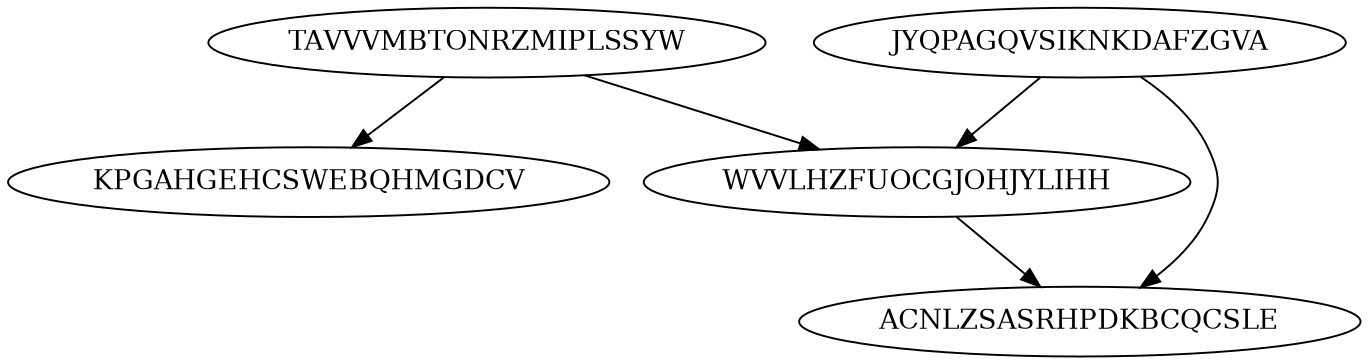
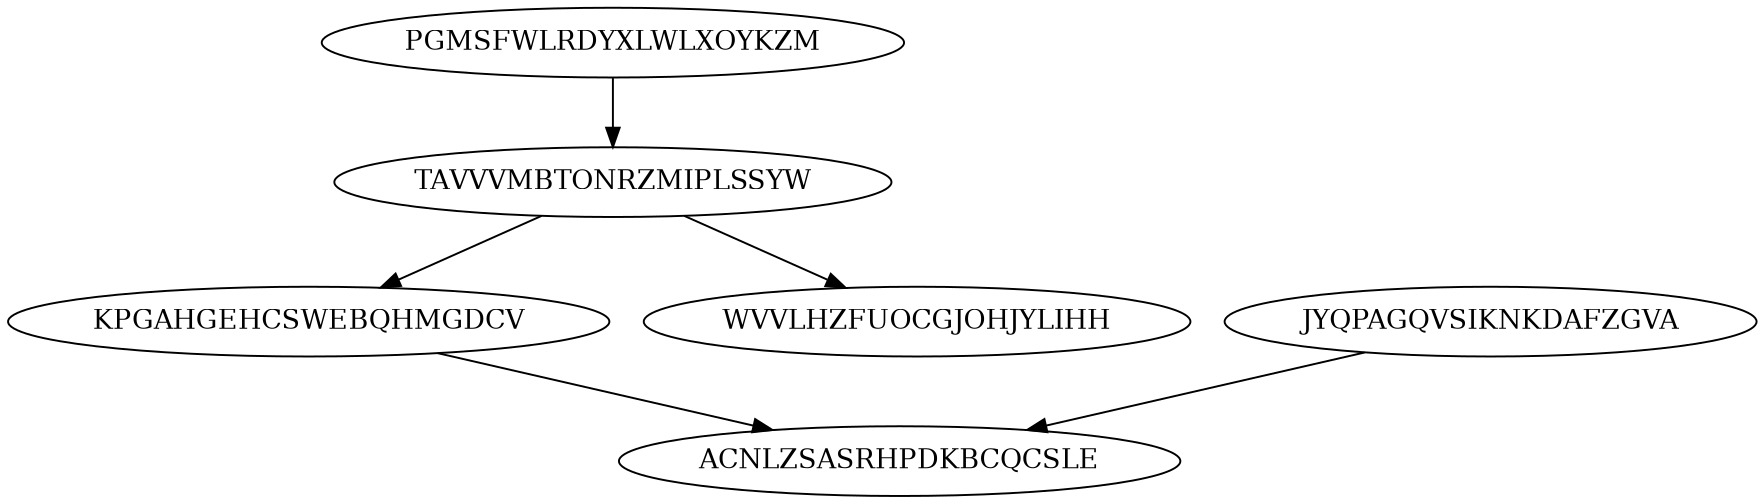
none -> (613, 43)
(1006, 106) -> none
(991, 246) -> (596, 389)
